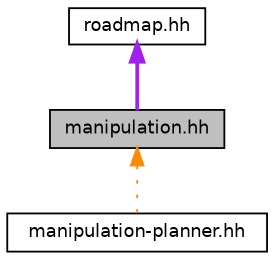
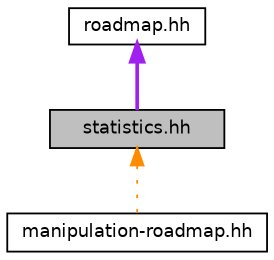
(137, 129) -> (137, 129)
(137, 233) -> (137, 233)
